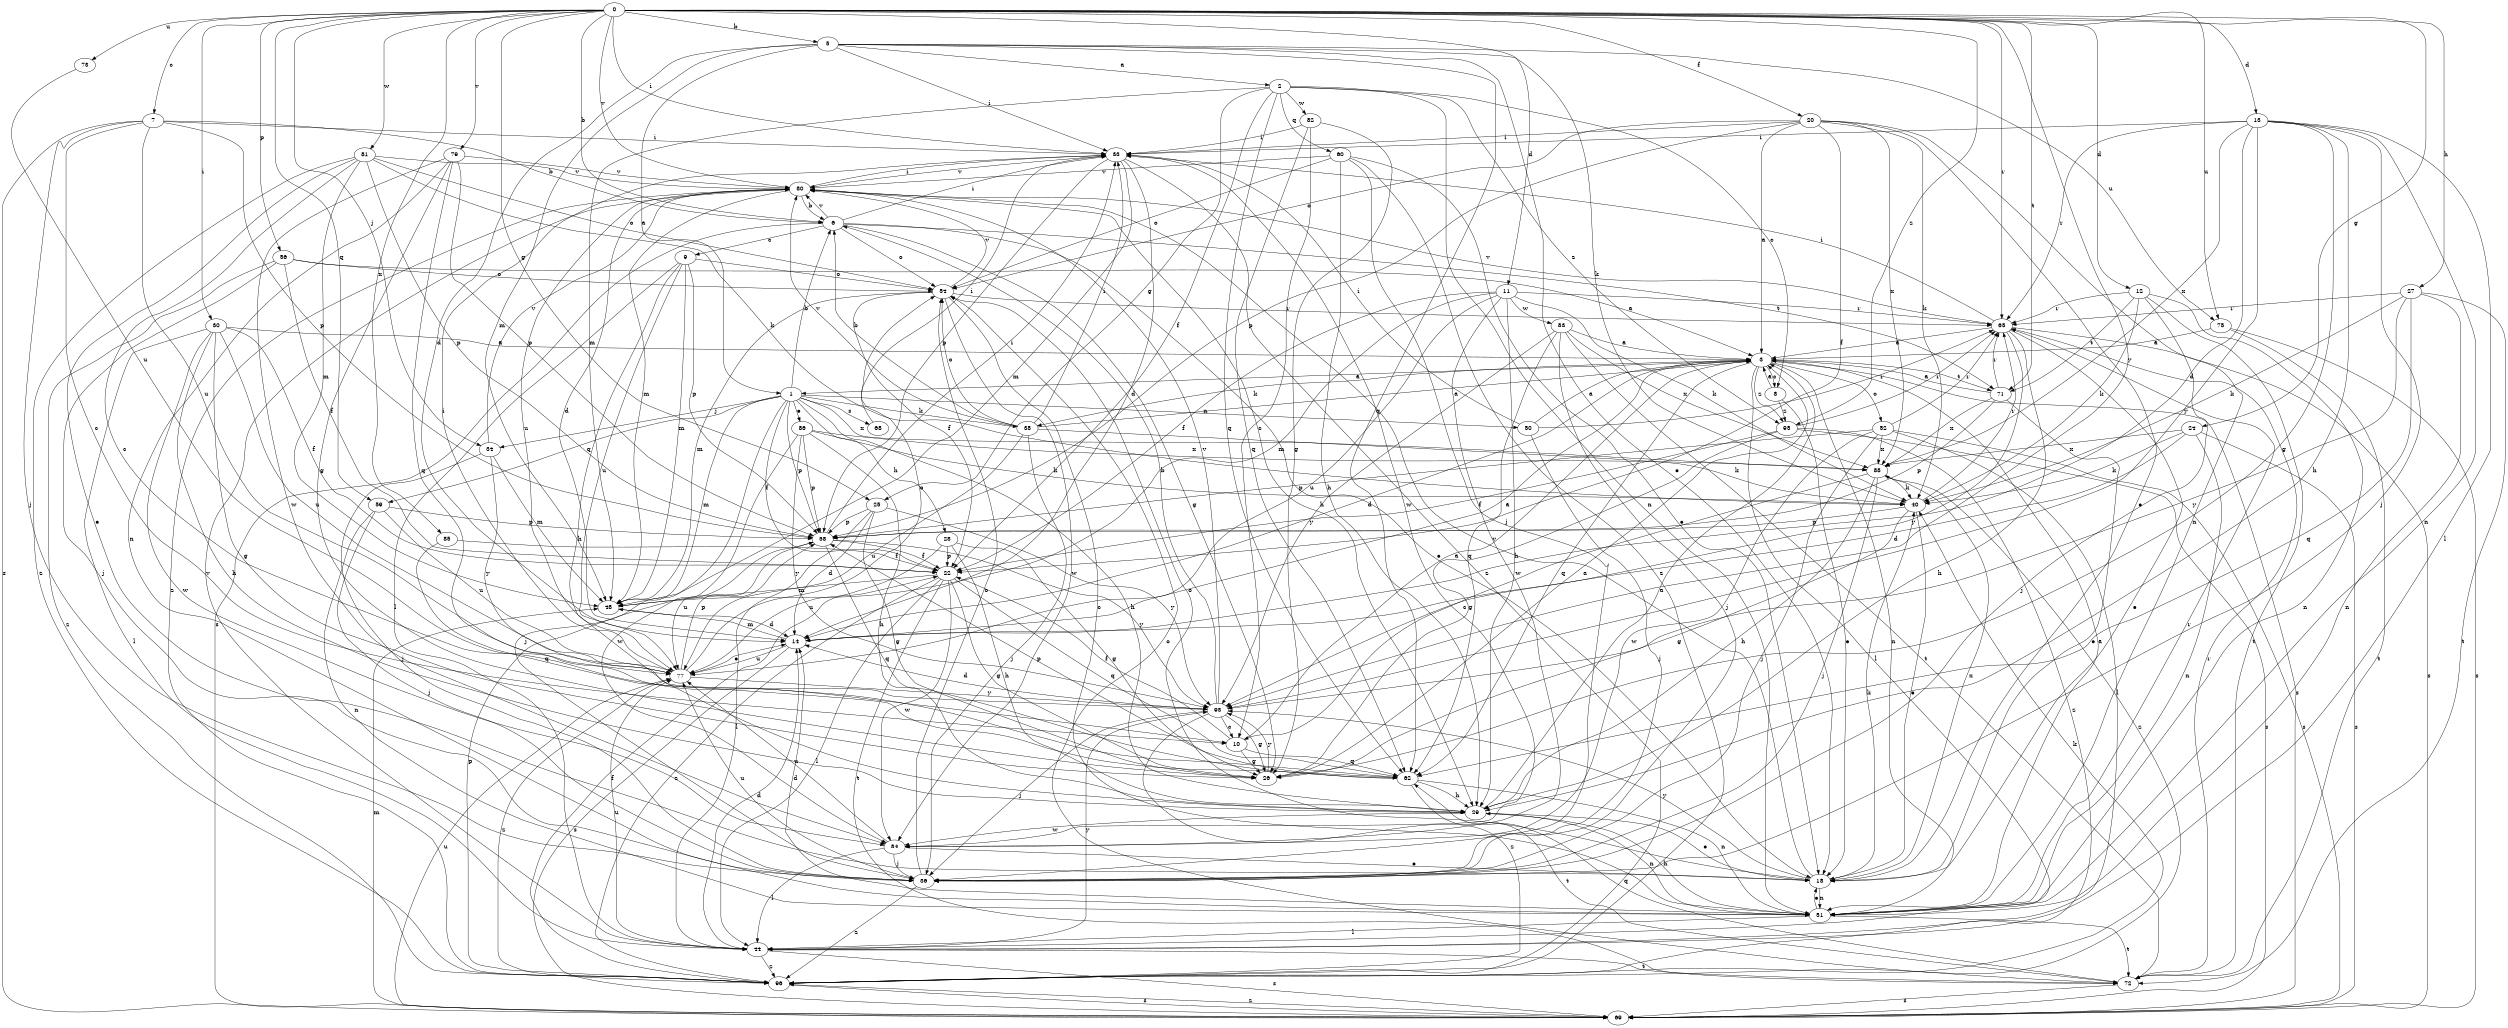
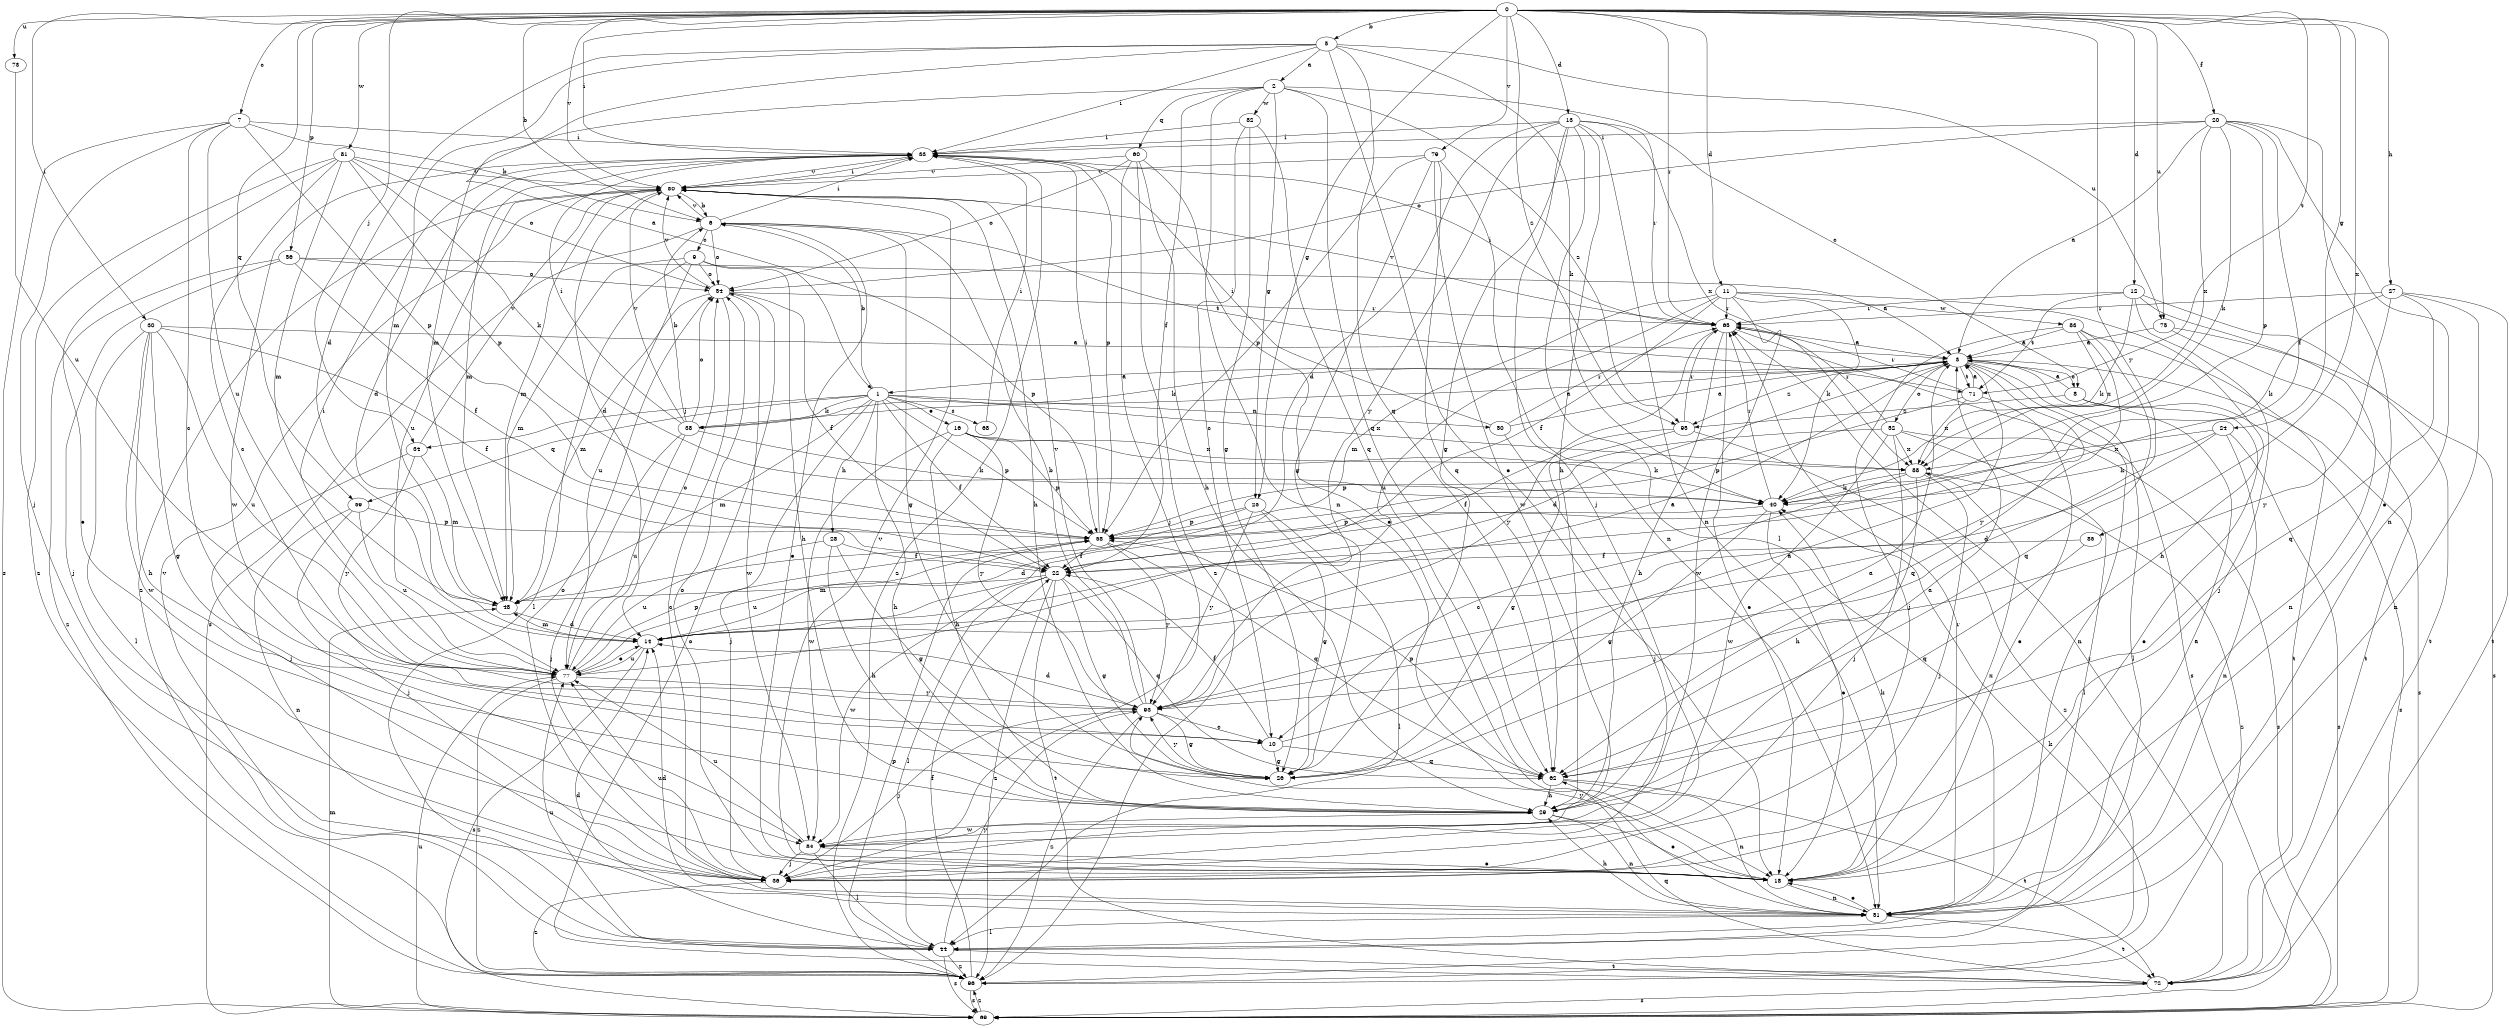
(802, 428) -> (957, 428)
(949, 556) -> (916, 556)
(2265, 847) -> (2388, 959)
